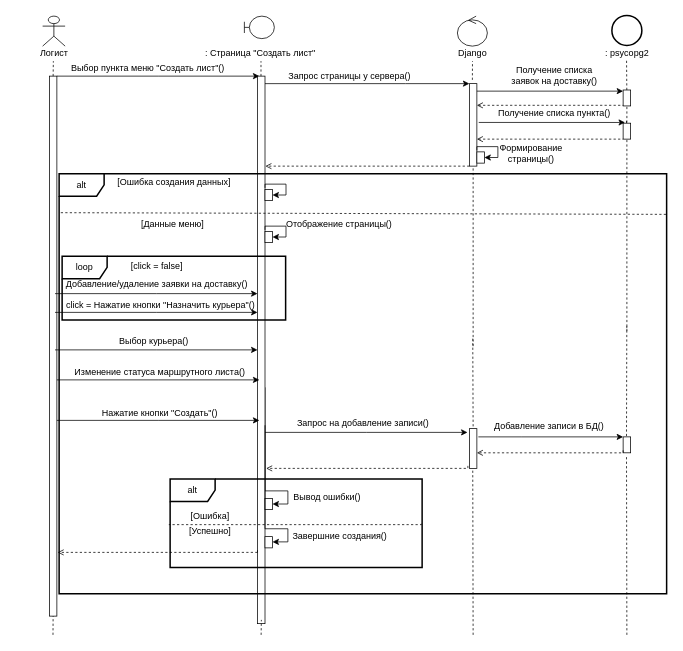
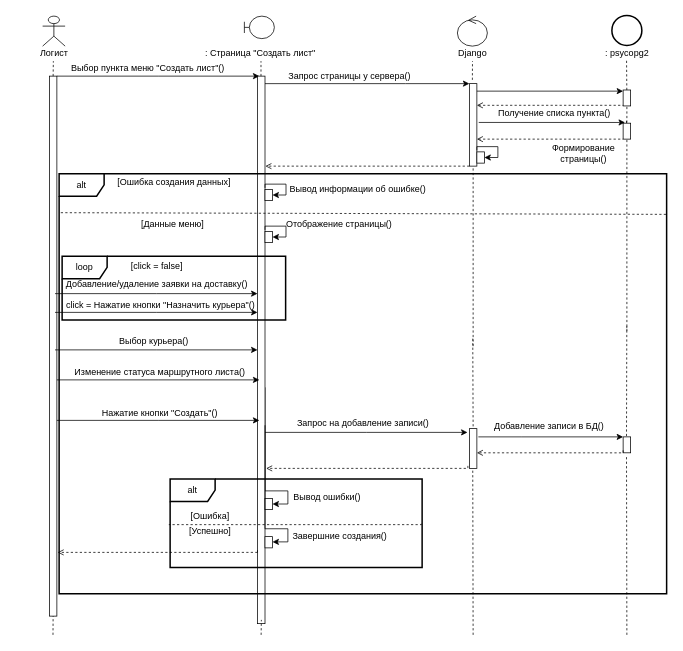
(554, 75) -> none
(531, 153) -> (583, 153)
none -> (357, 189)
